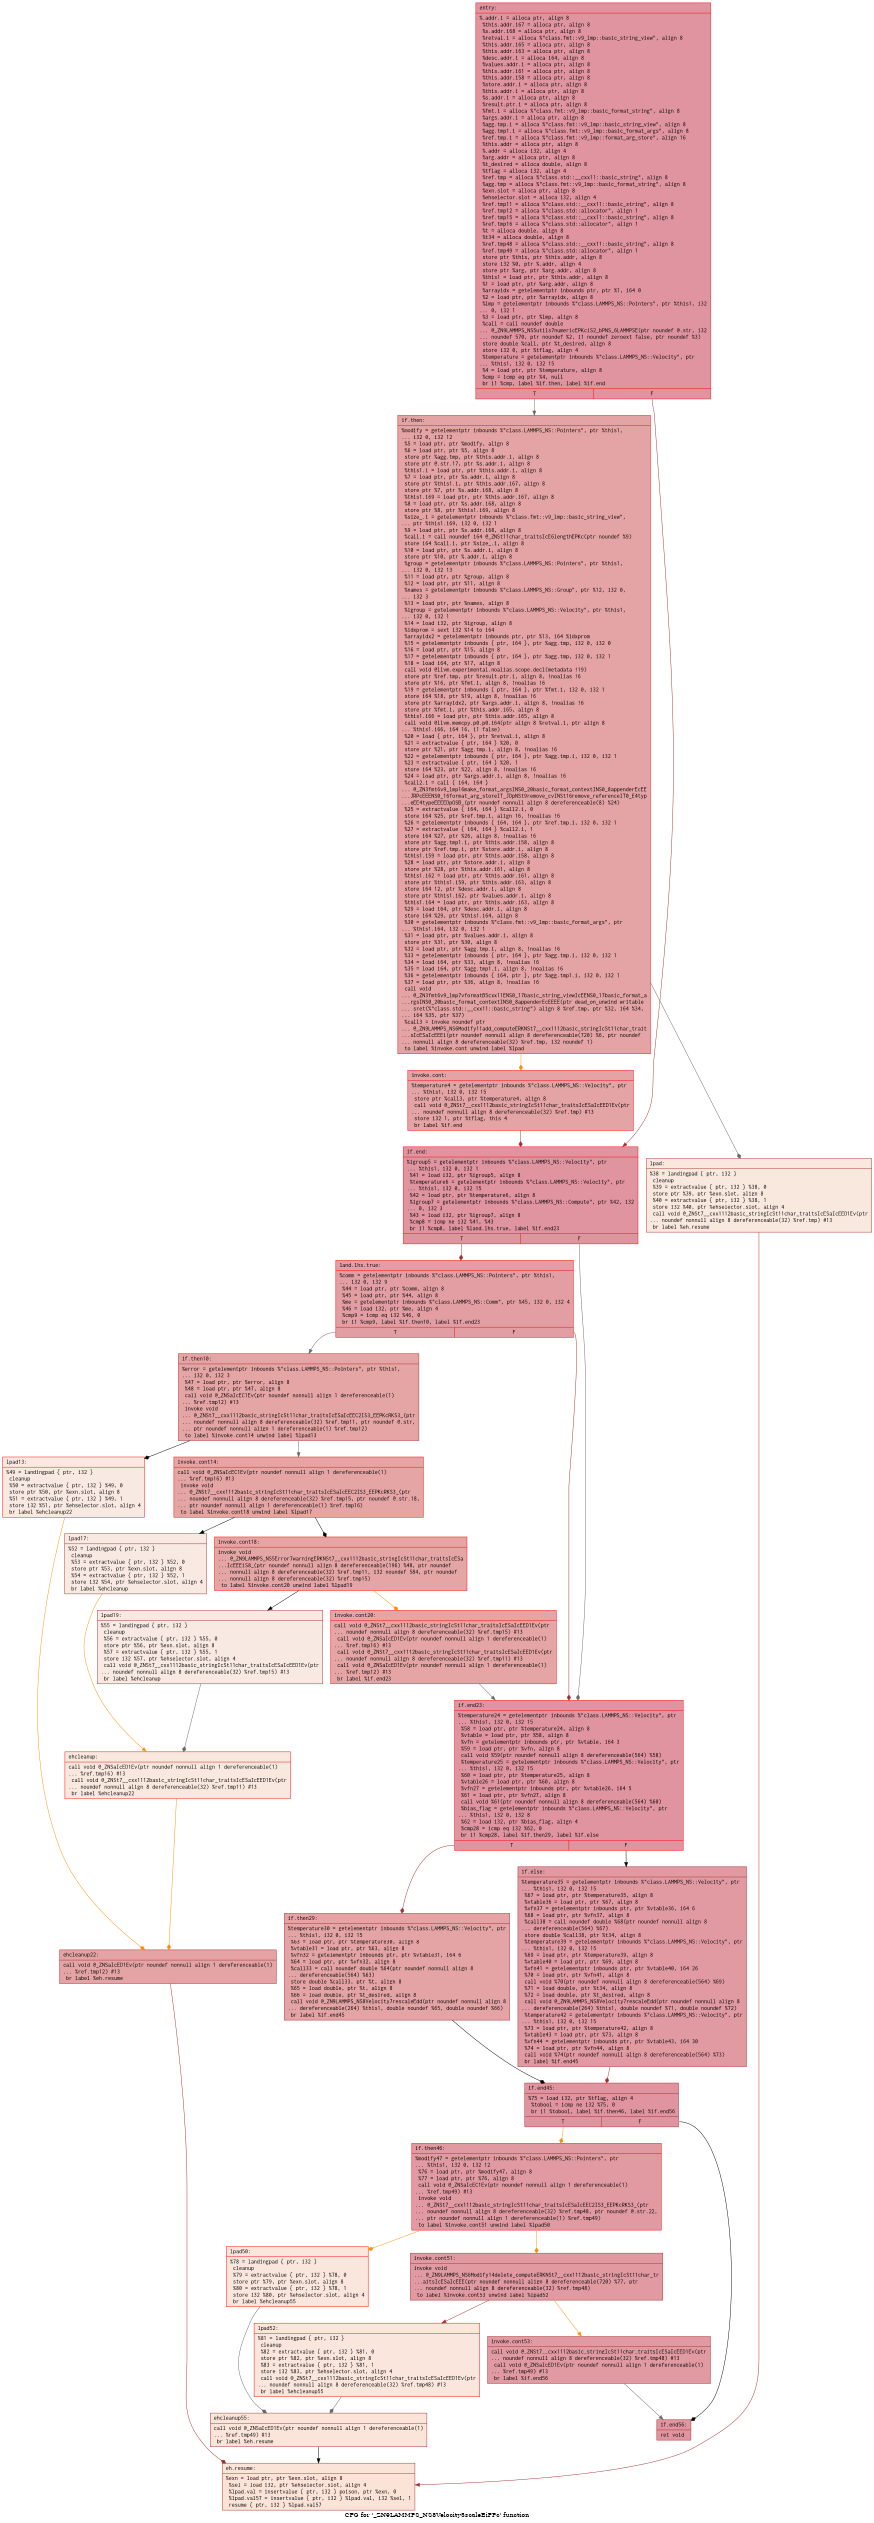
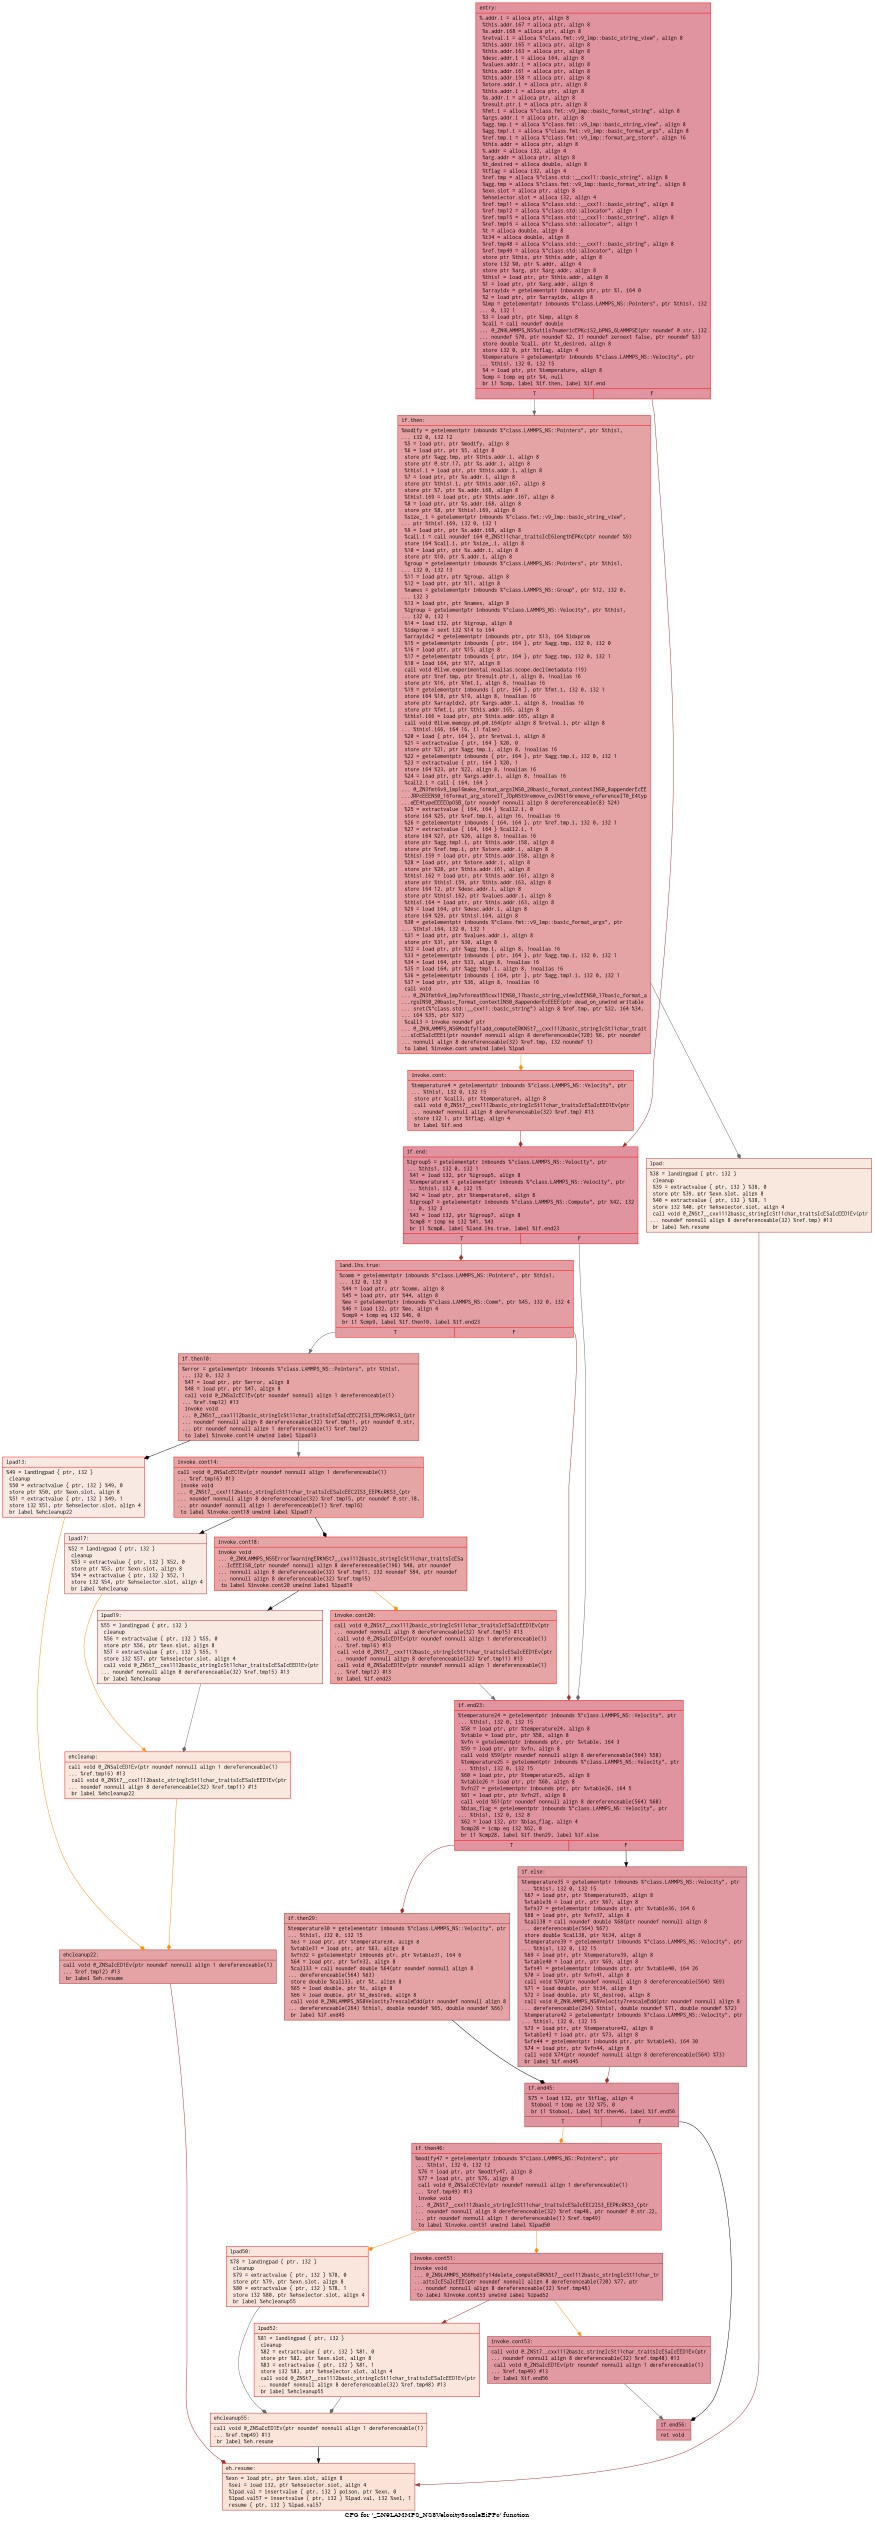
(459, 1118) -> (461, 1118)
